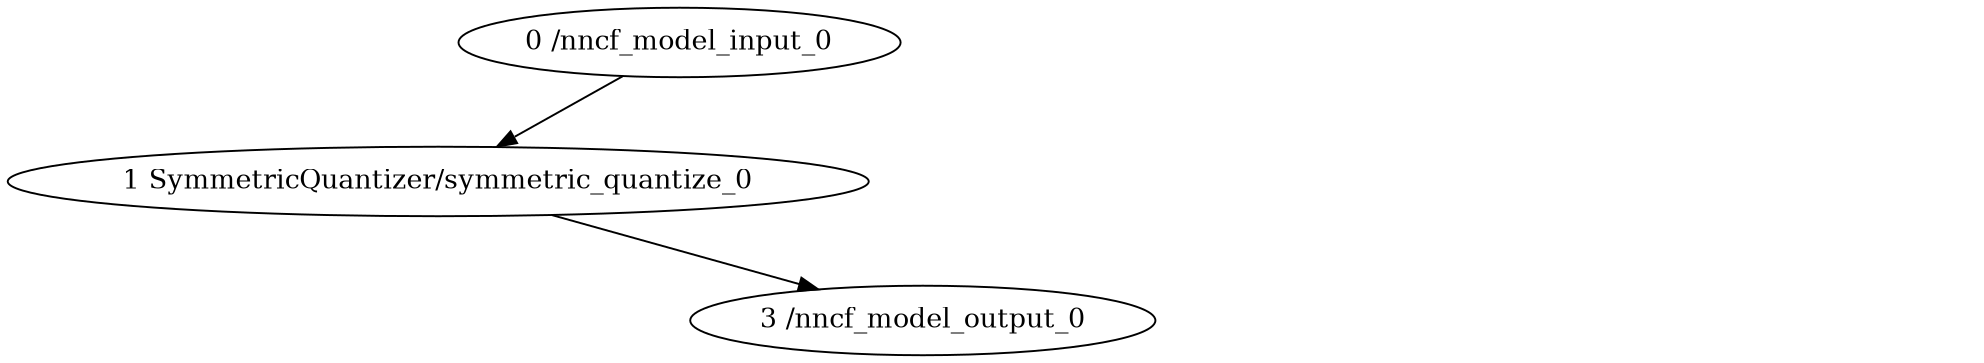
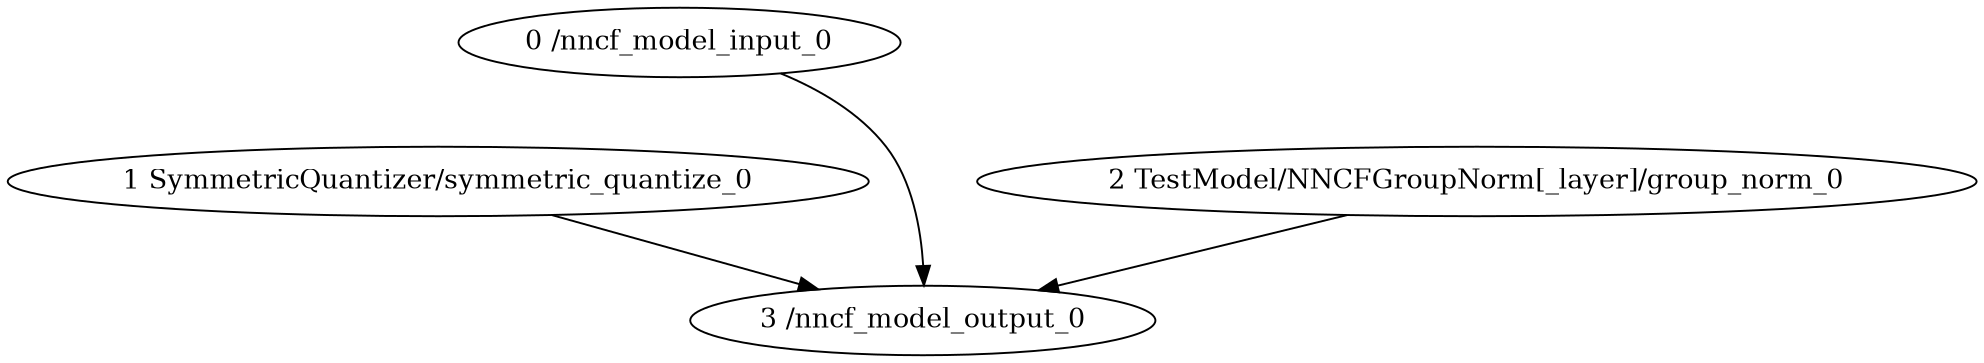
(569, 106) -> (885, 145)
none -> (1477, 181)
